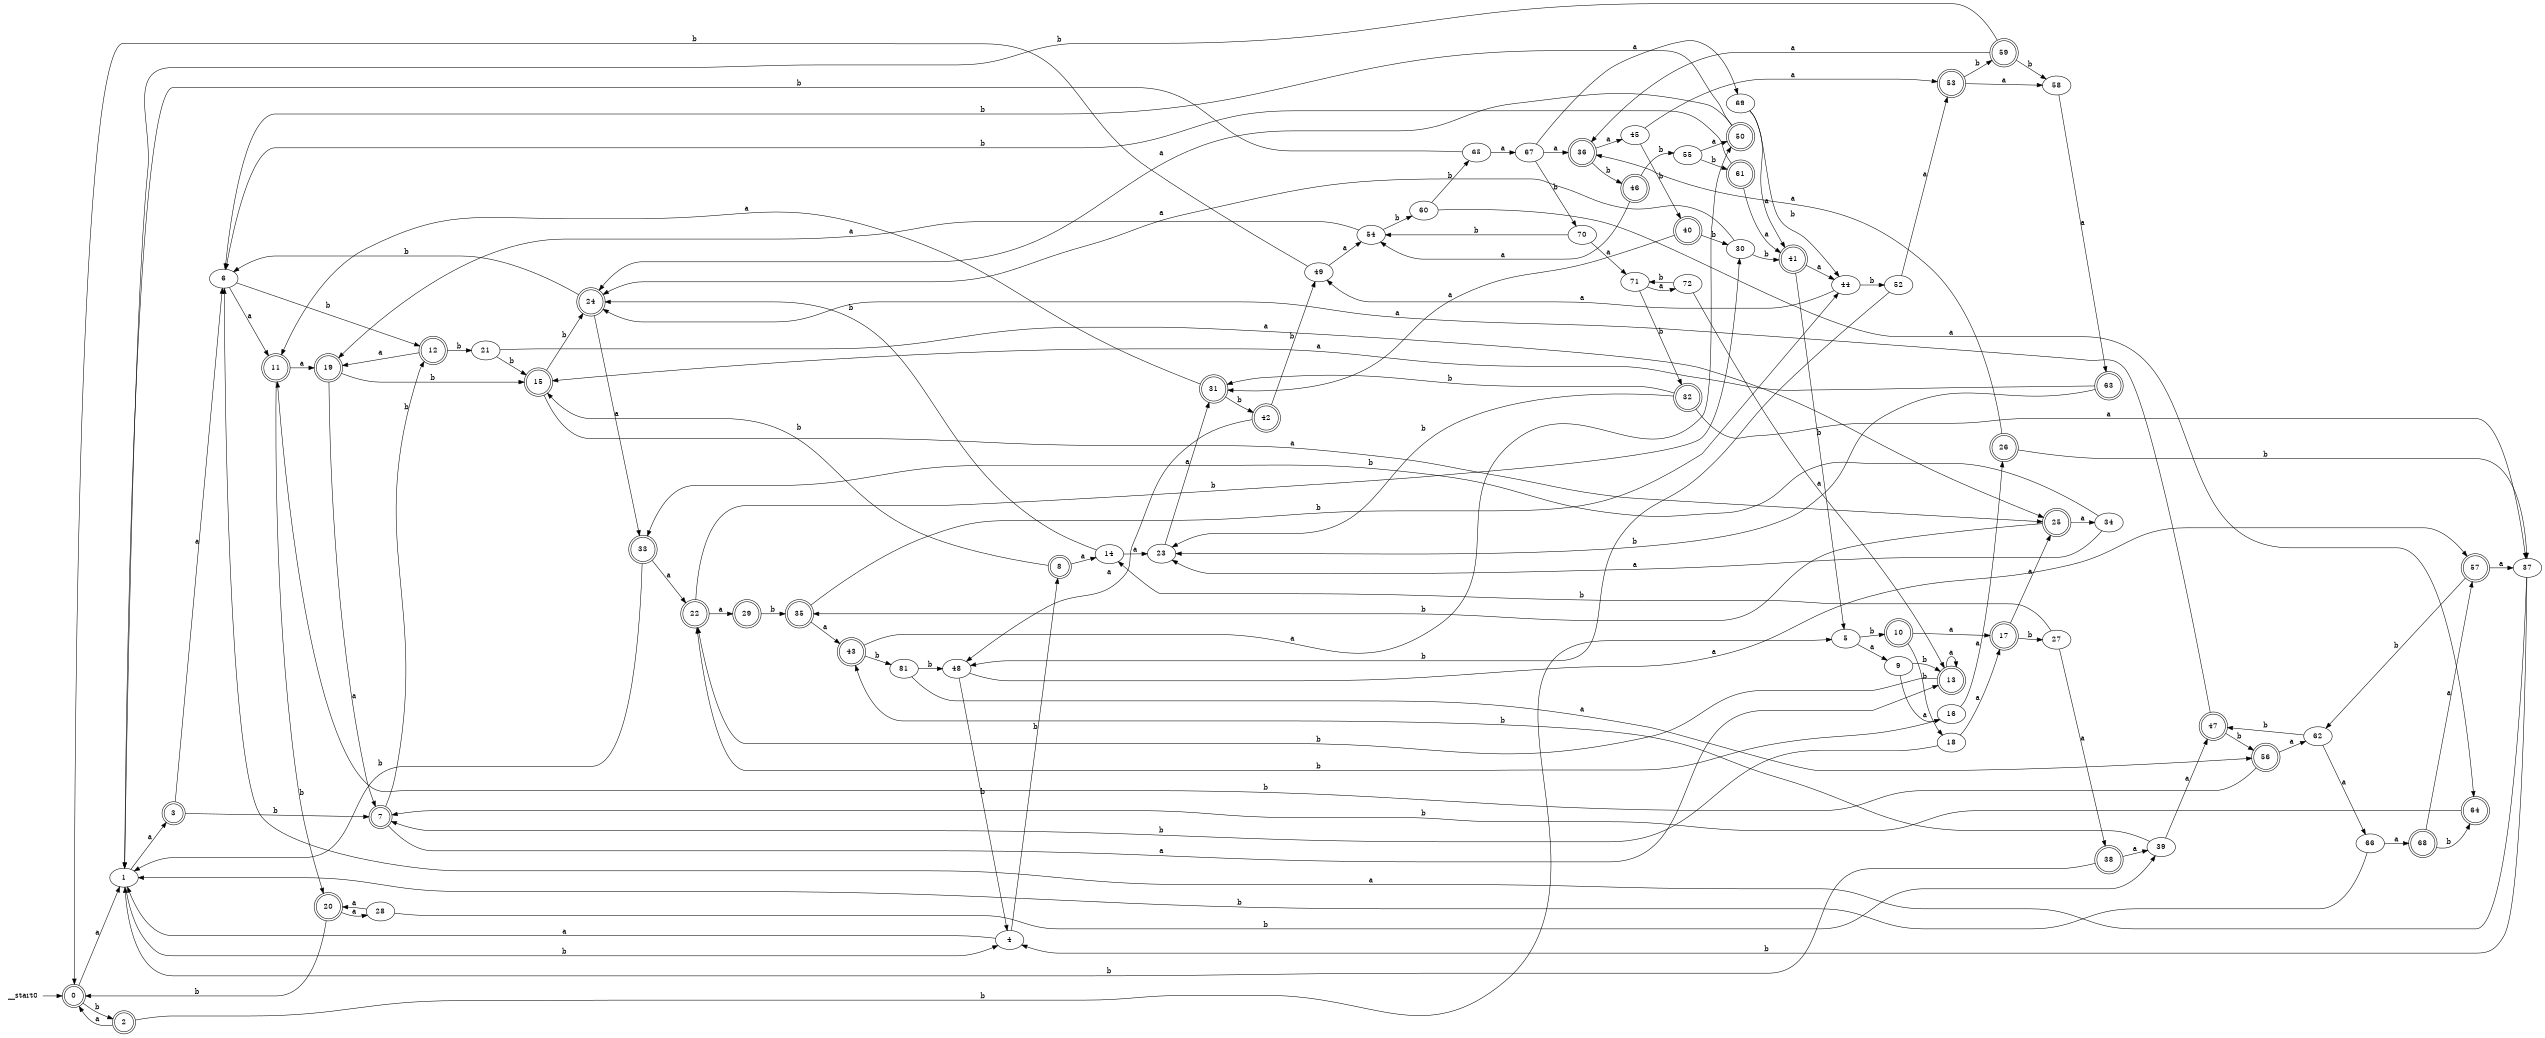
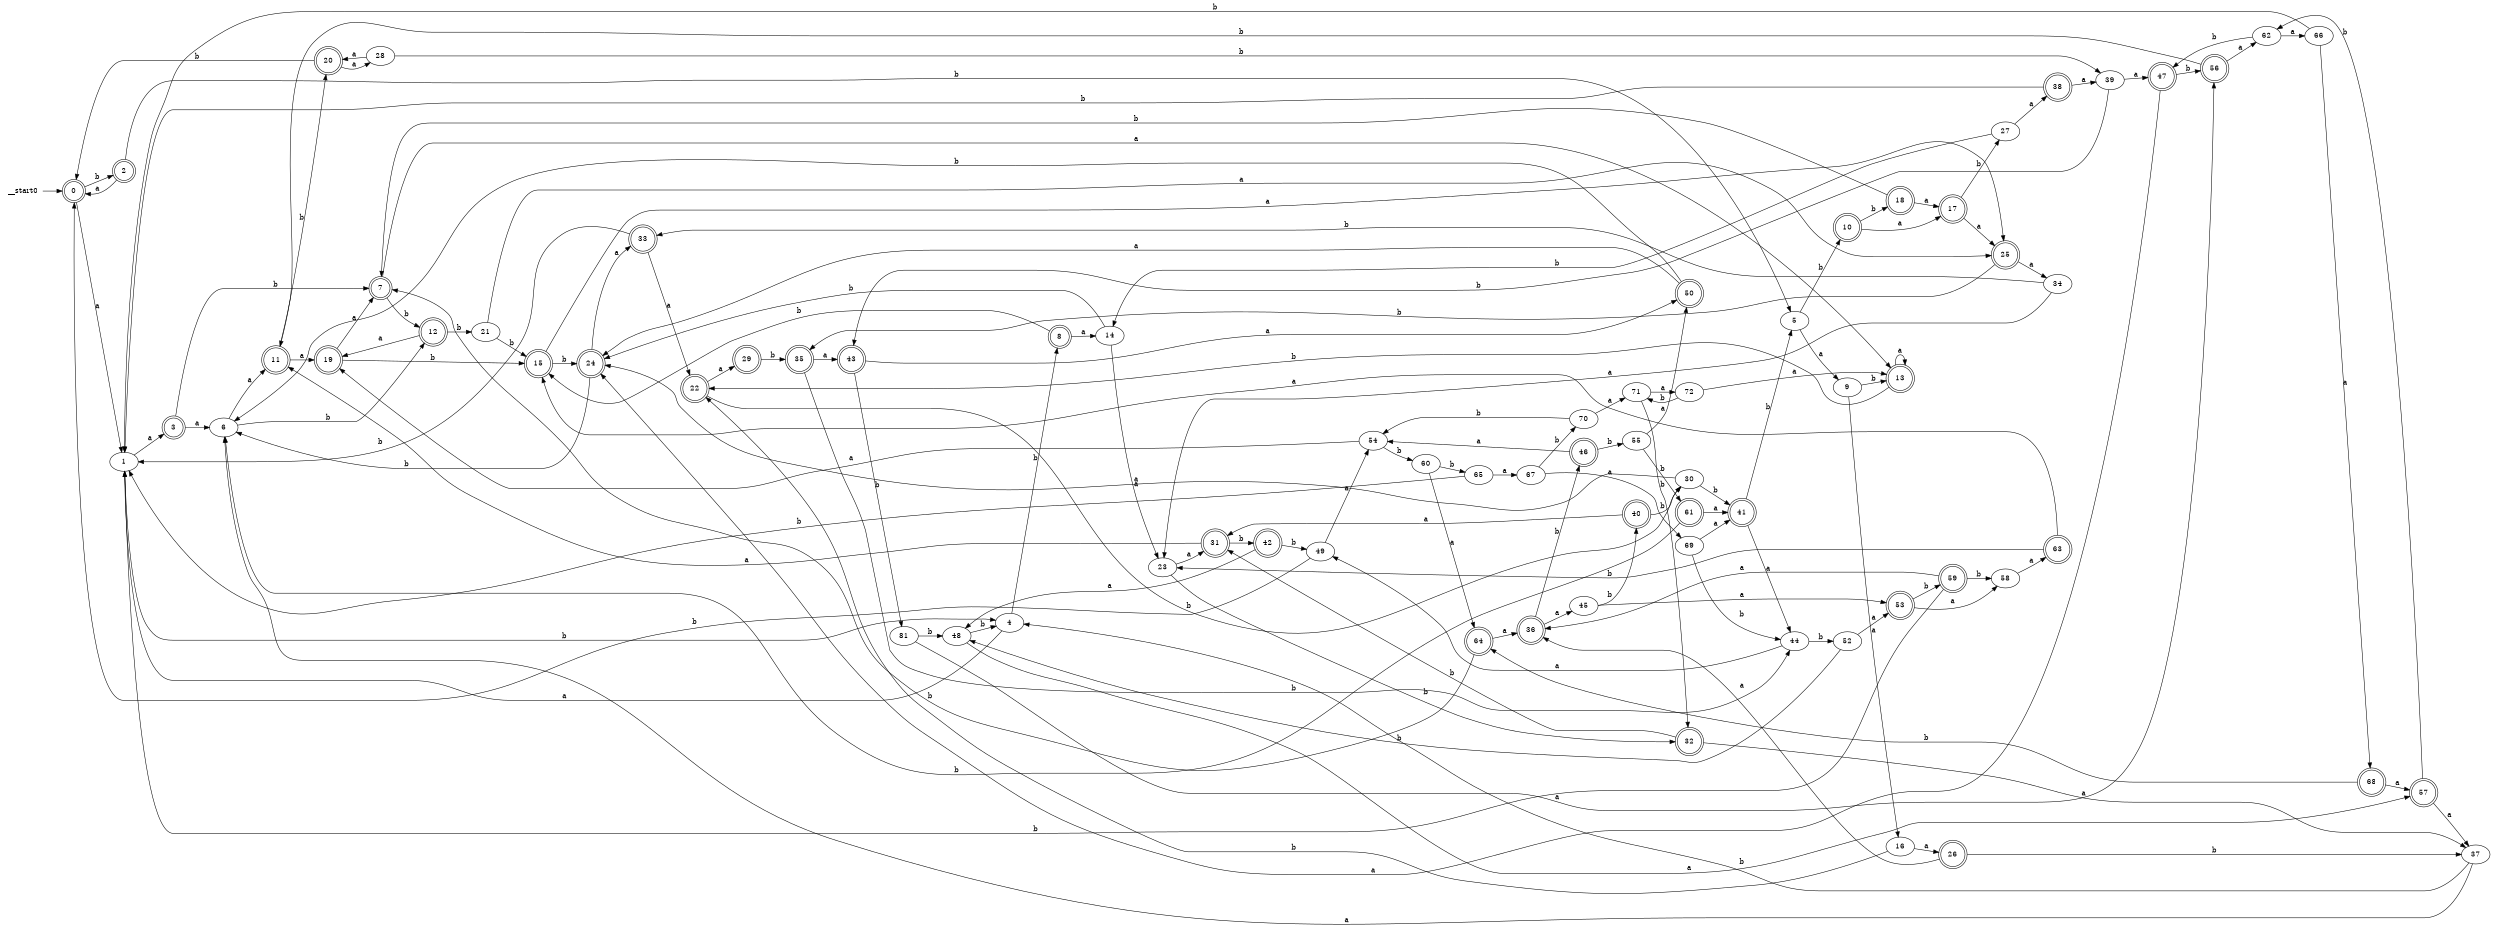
(1553, 153) -> (1502, 636)
(1415, 451) -> (1409, 695)
(1951, 743) -> (1900, 201)
